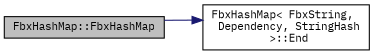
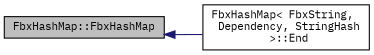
(178, 20) -> (189, 35)
